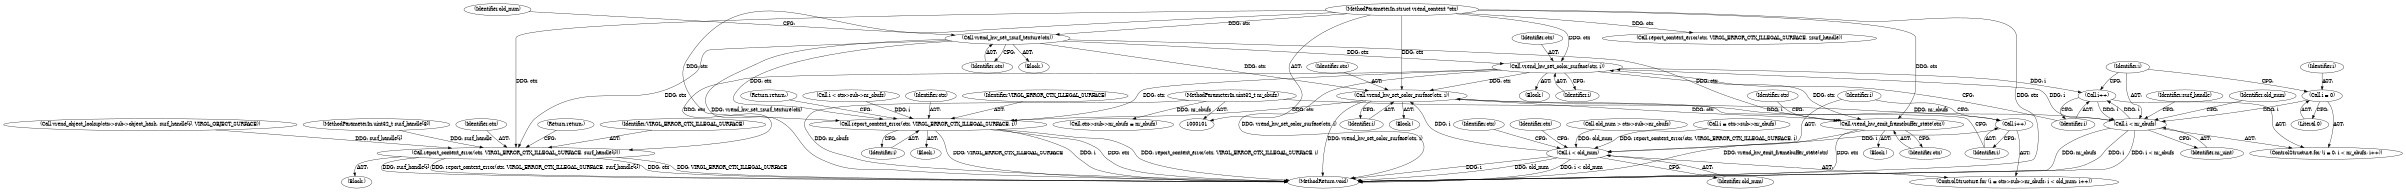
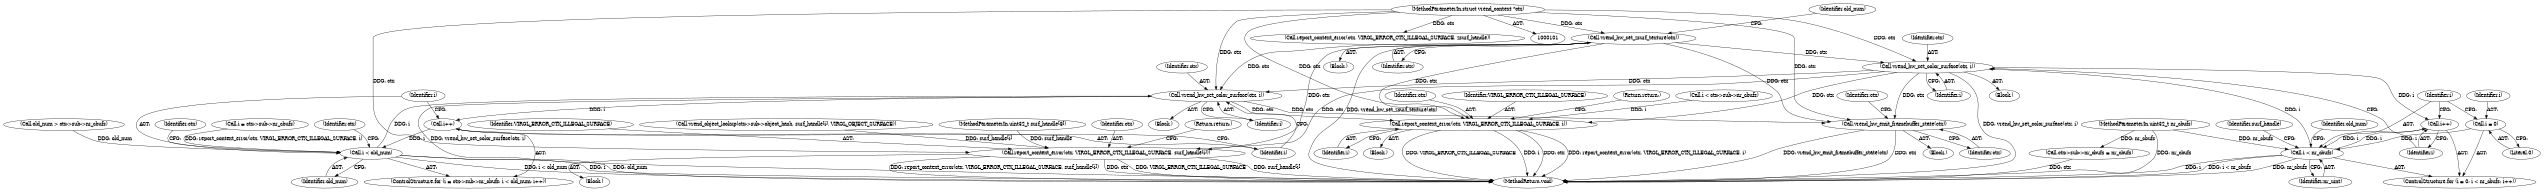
(1215, 109) -> none
(2035, 157) -> (1821, 180)
